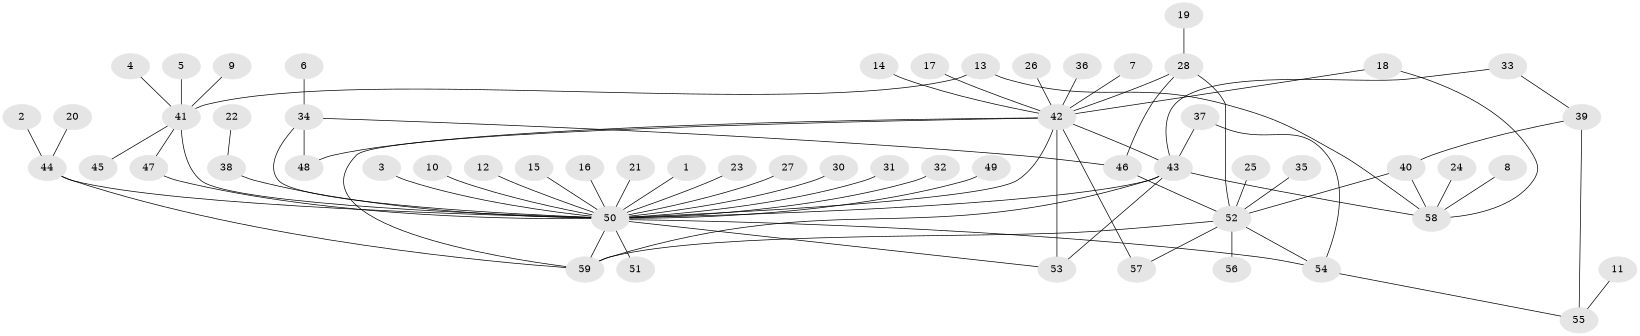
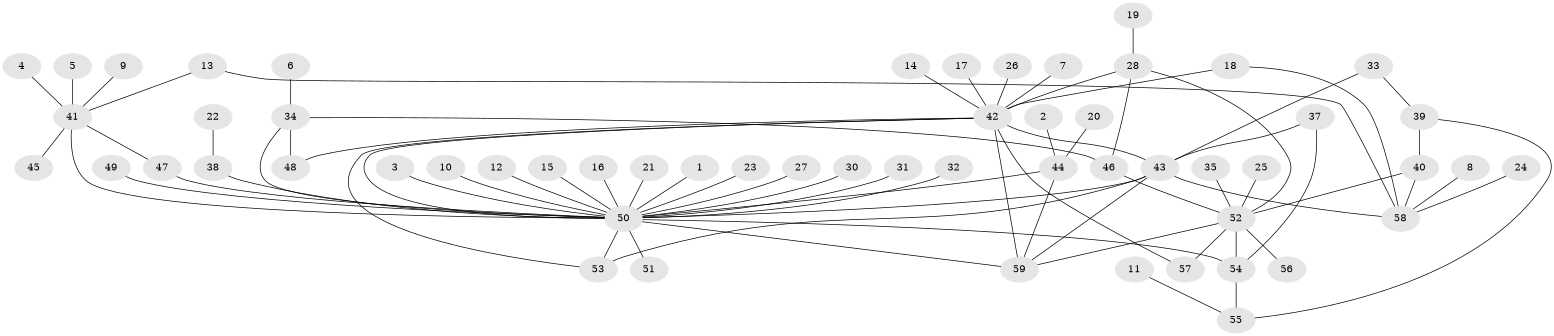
(1082, 66) -> none
